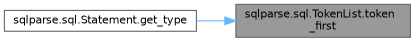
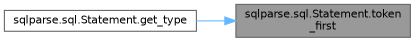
(323, 21) -> (323, 21)
